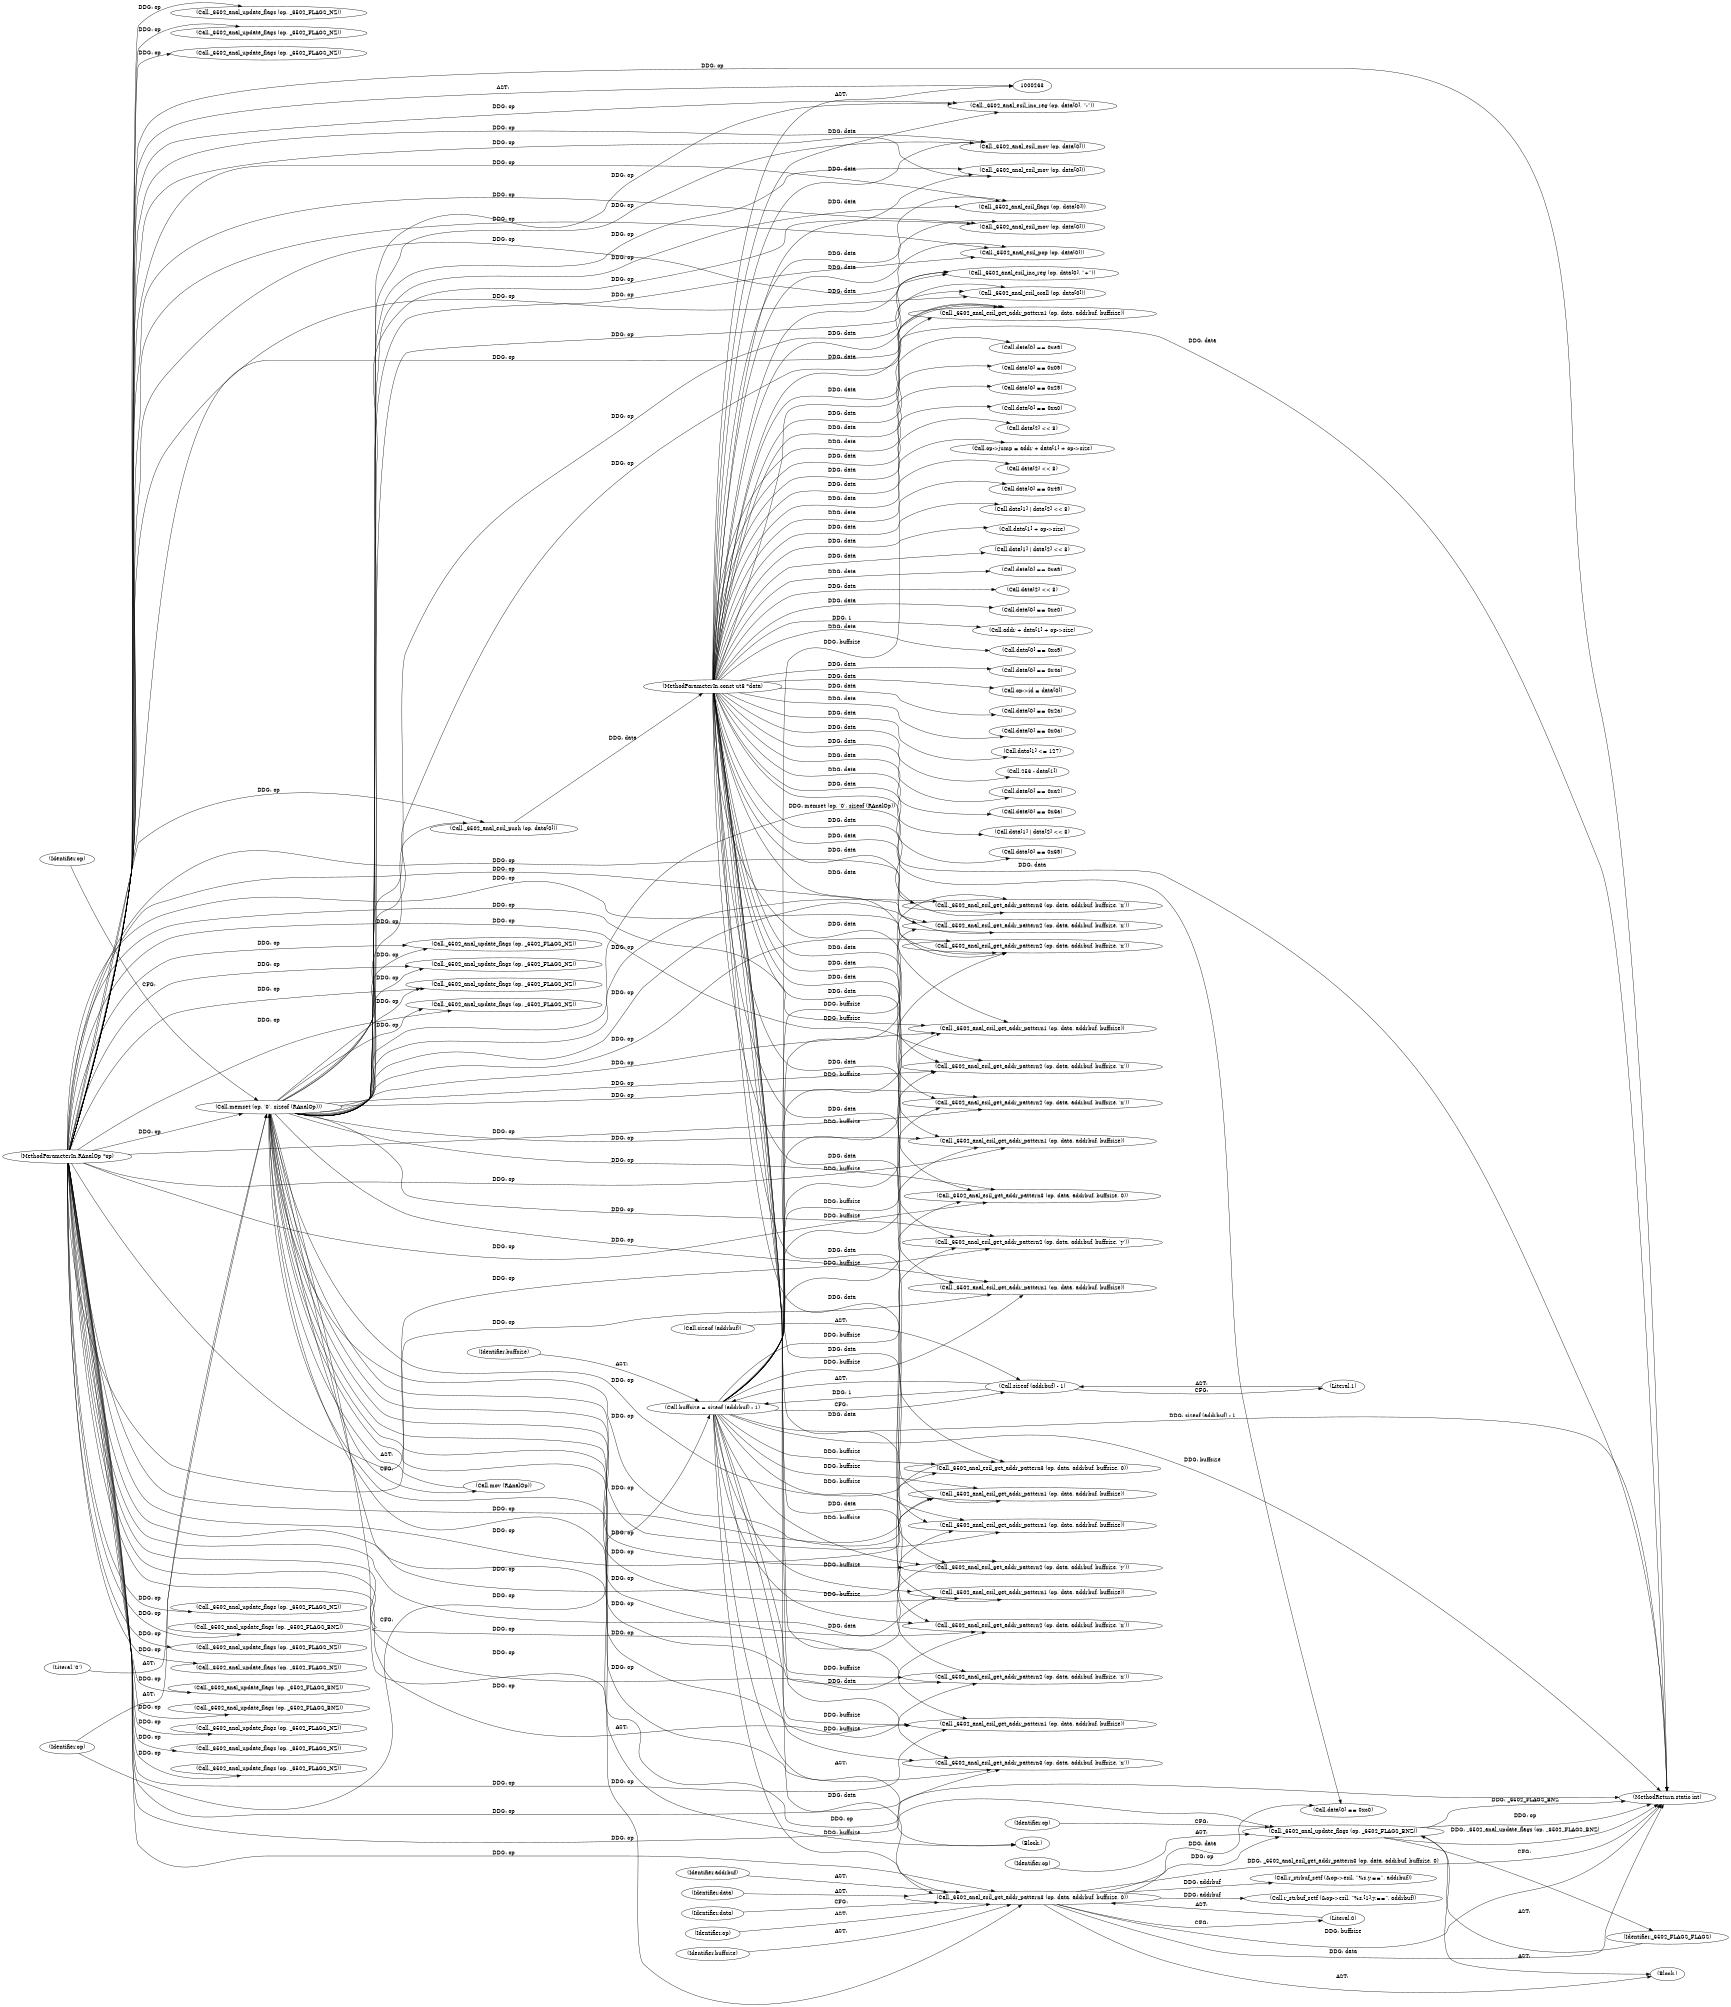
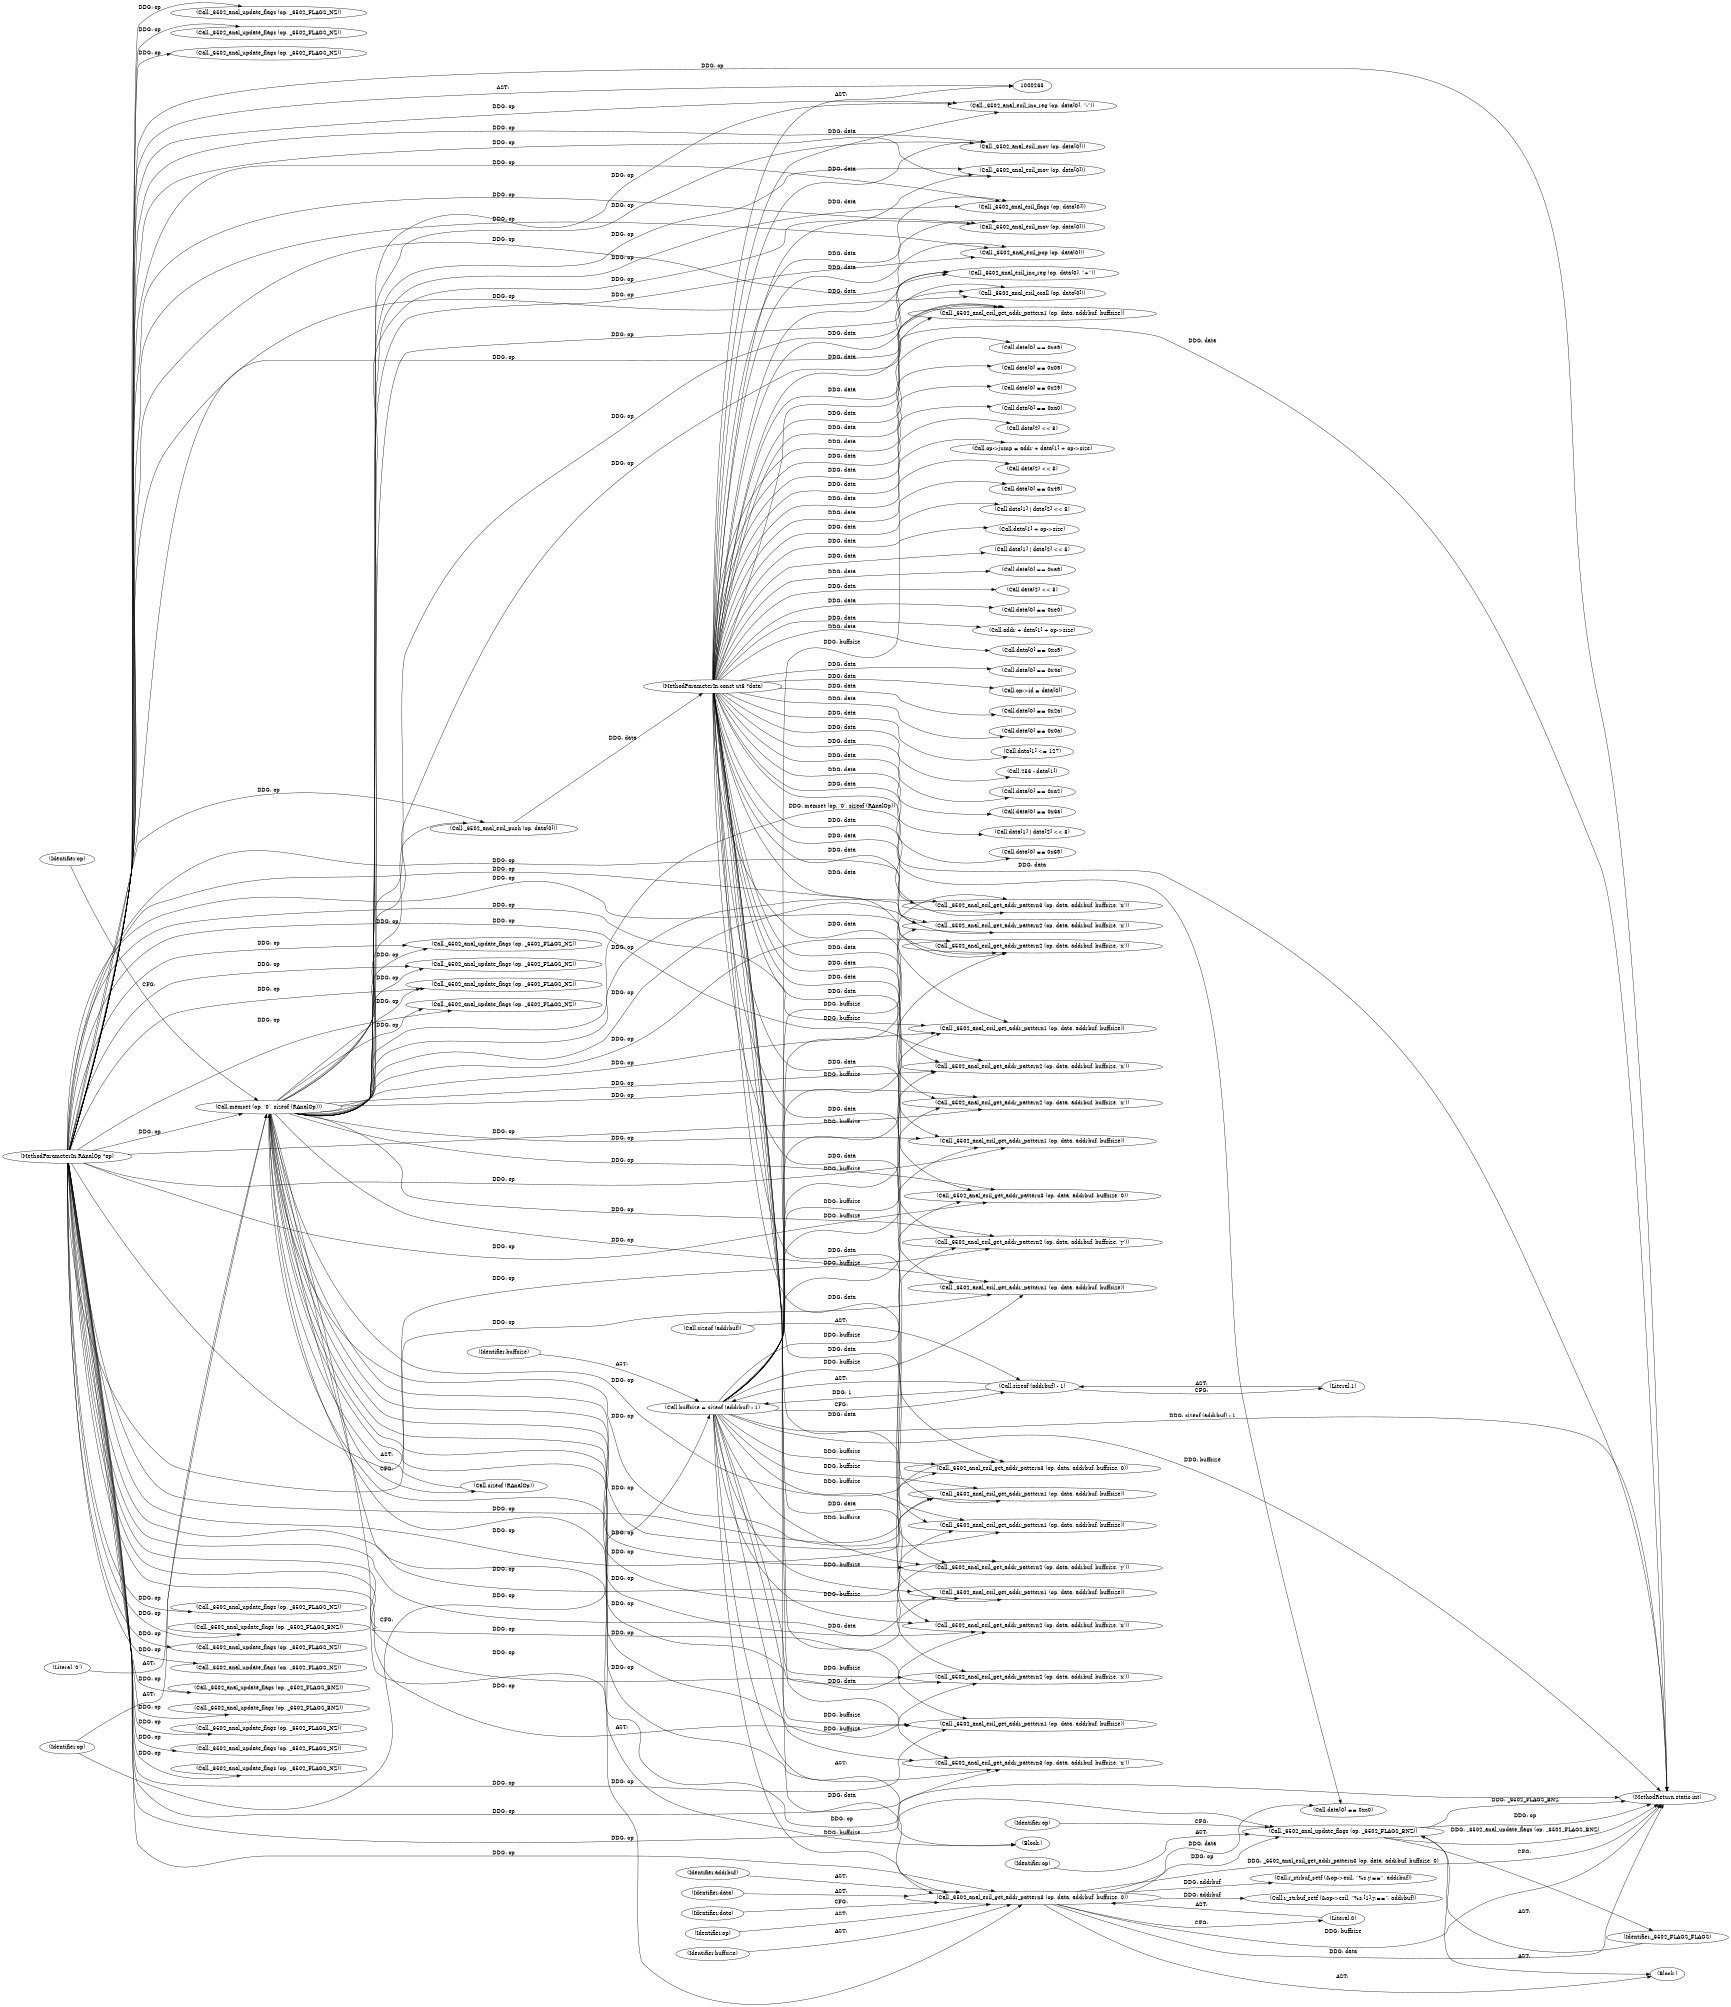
(842, 618) -> (842, 618)
(504, 1486) -> (504, 1486)
